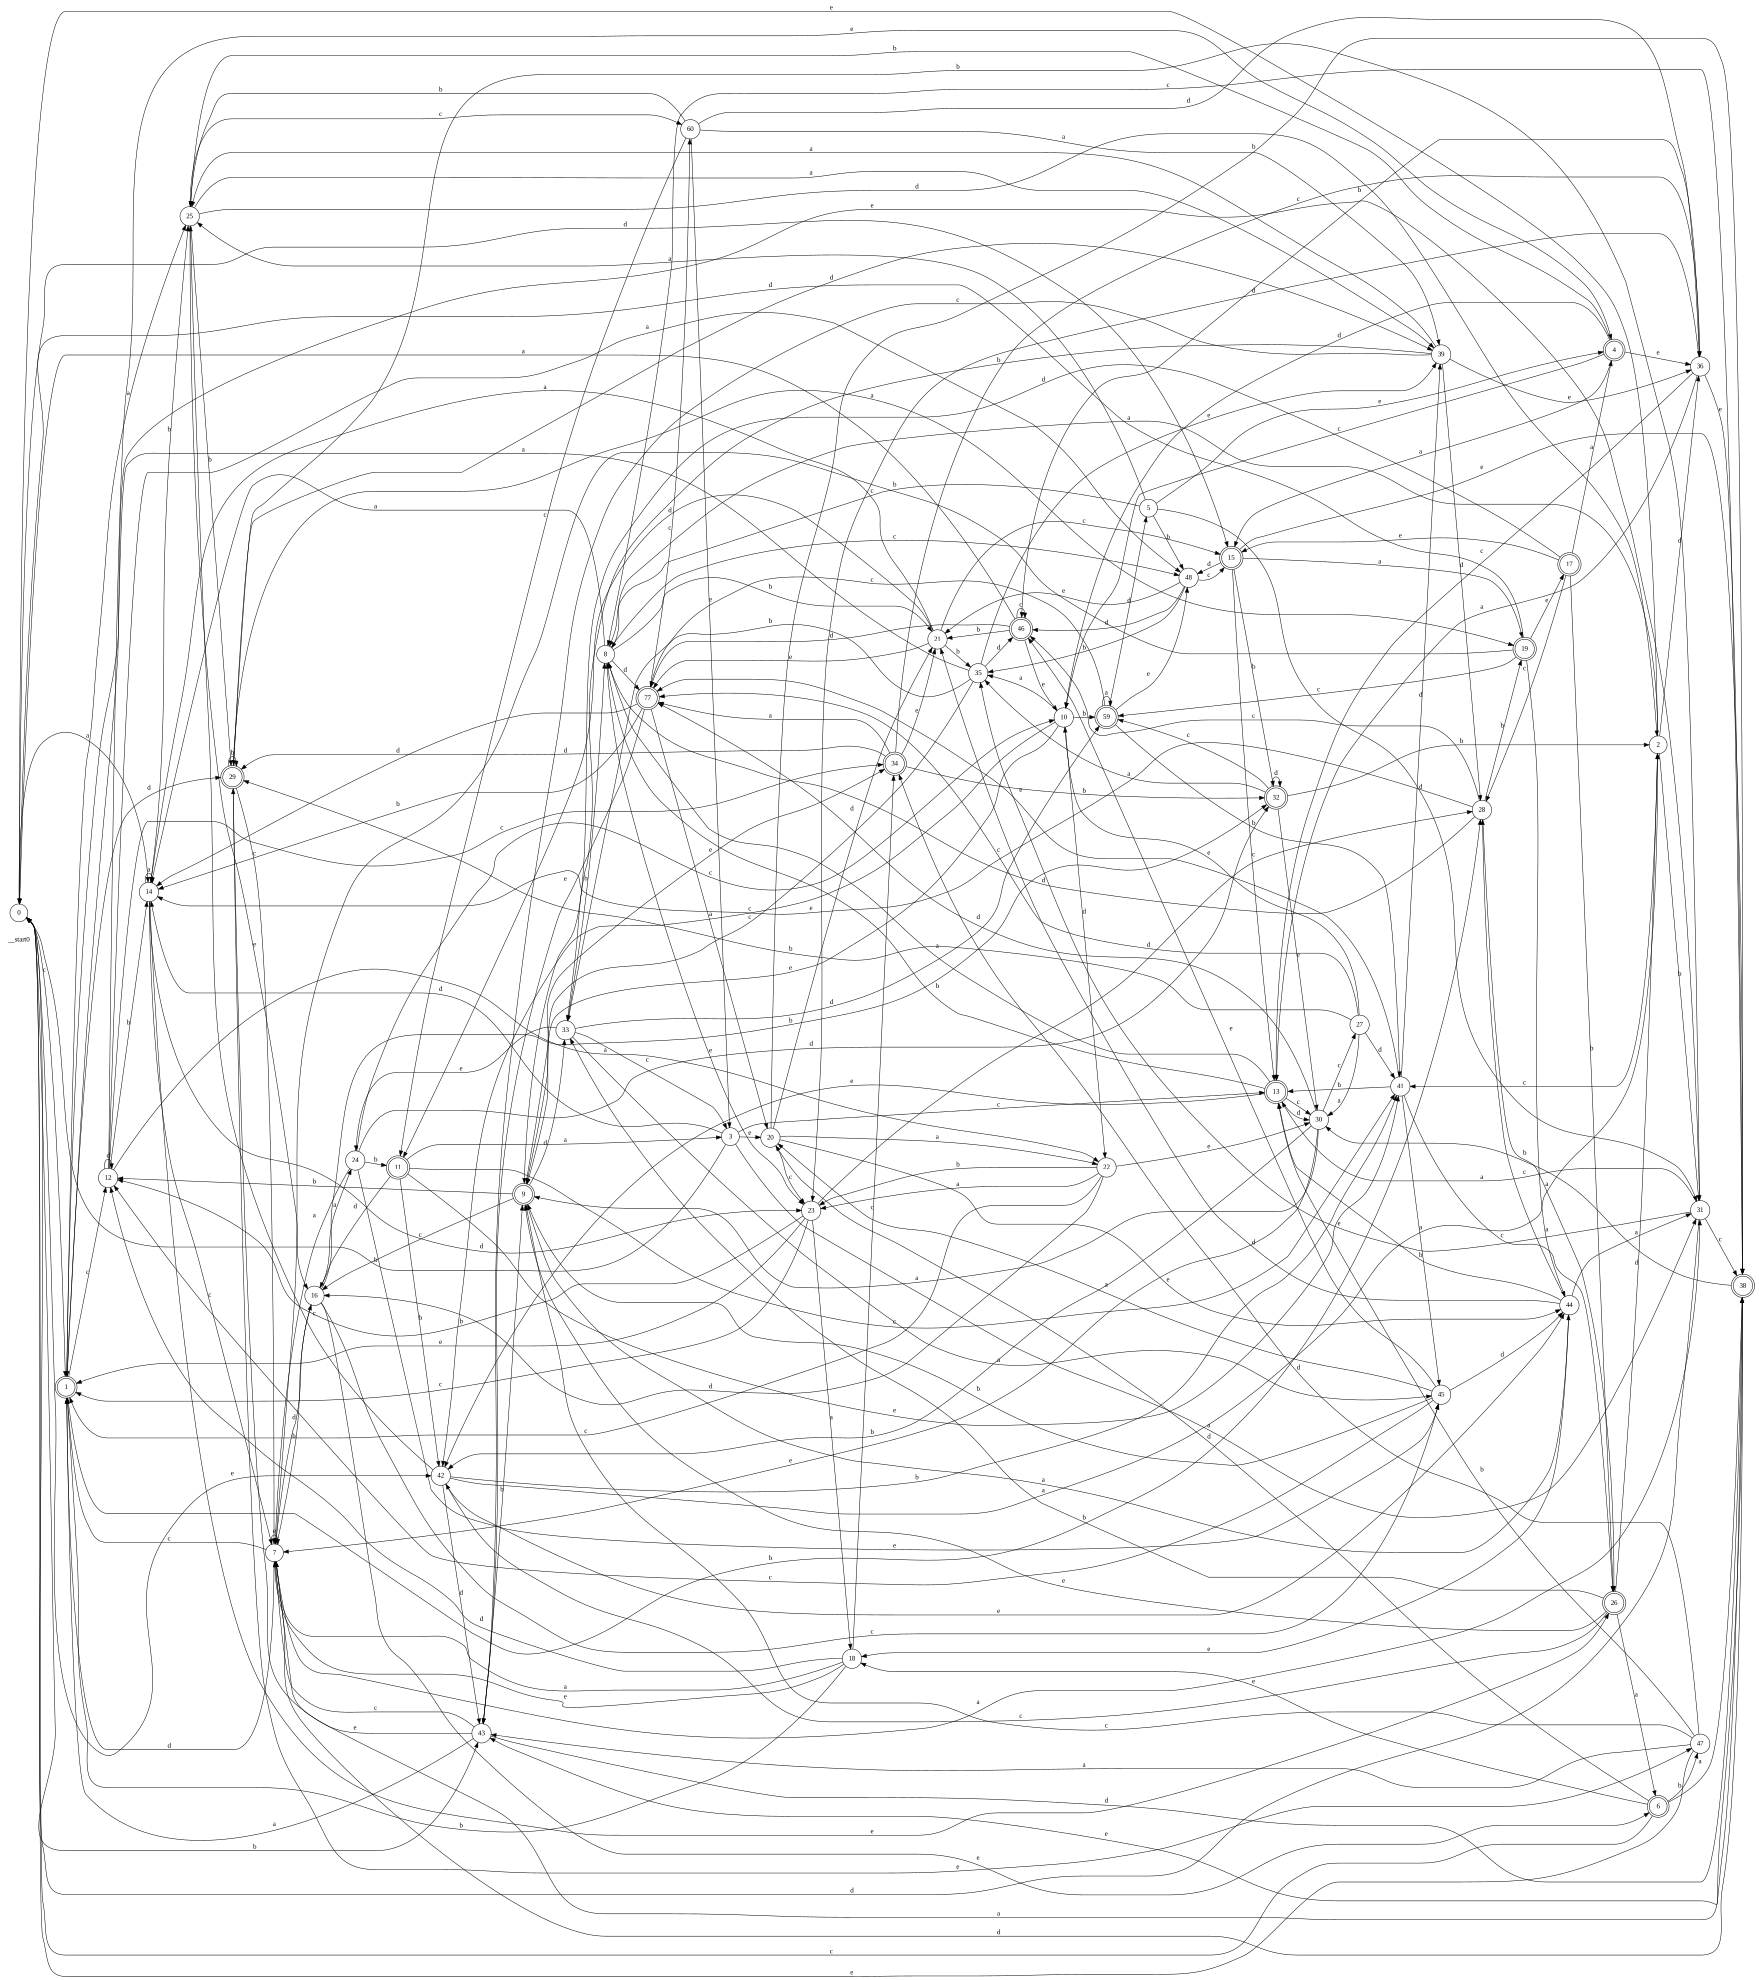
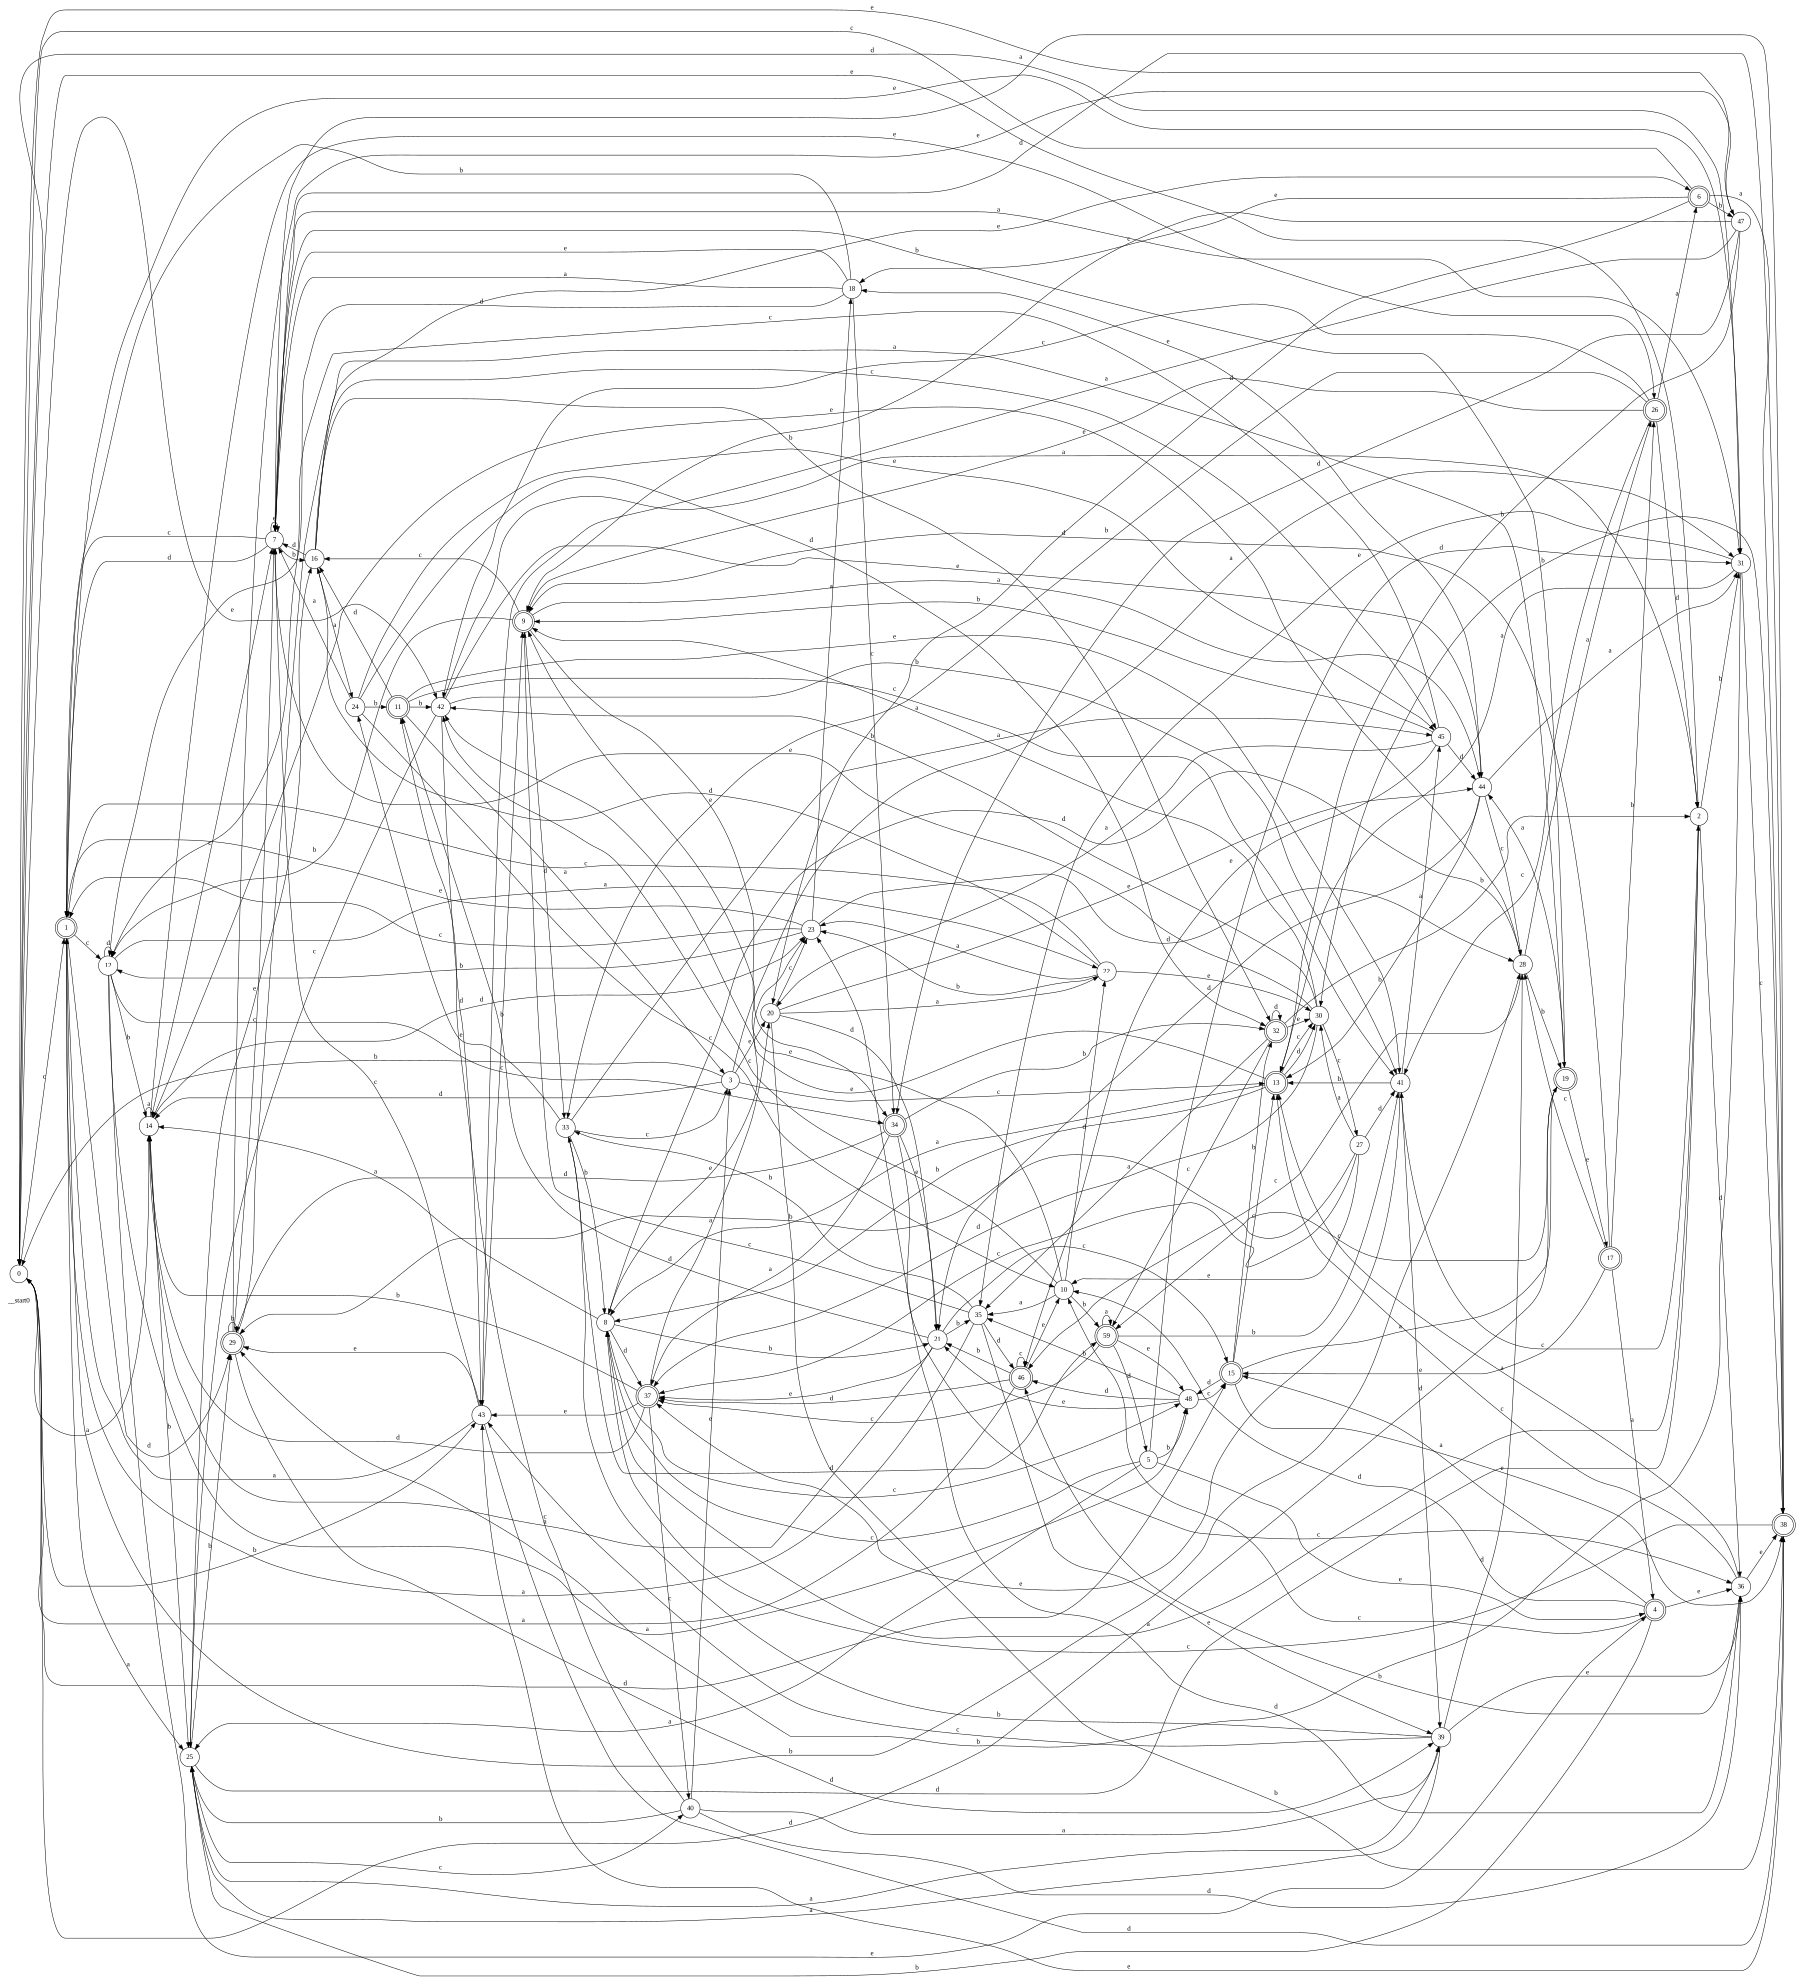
(690, 129) -> (690, 1808)
(648, 698) -> (648, 1396)
(1583, 1299) -> (1552, 759)
